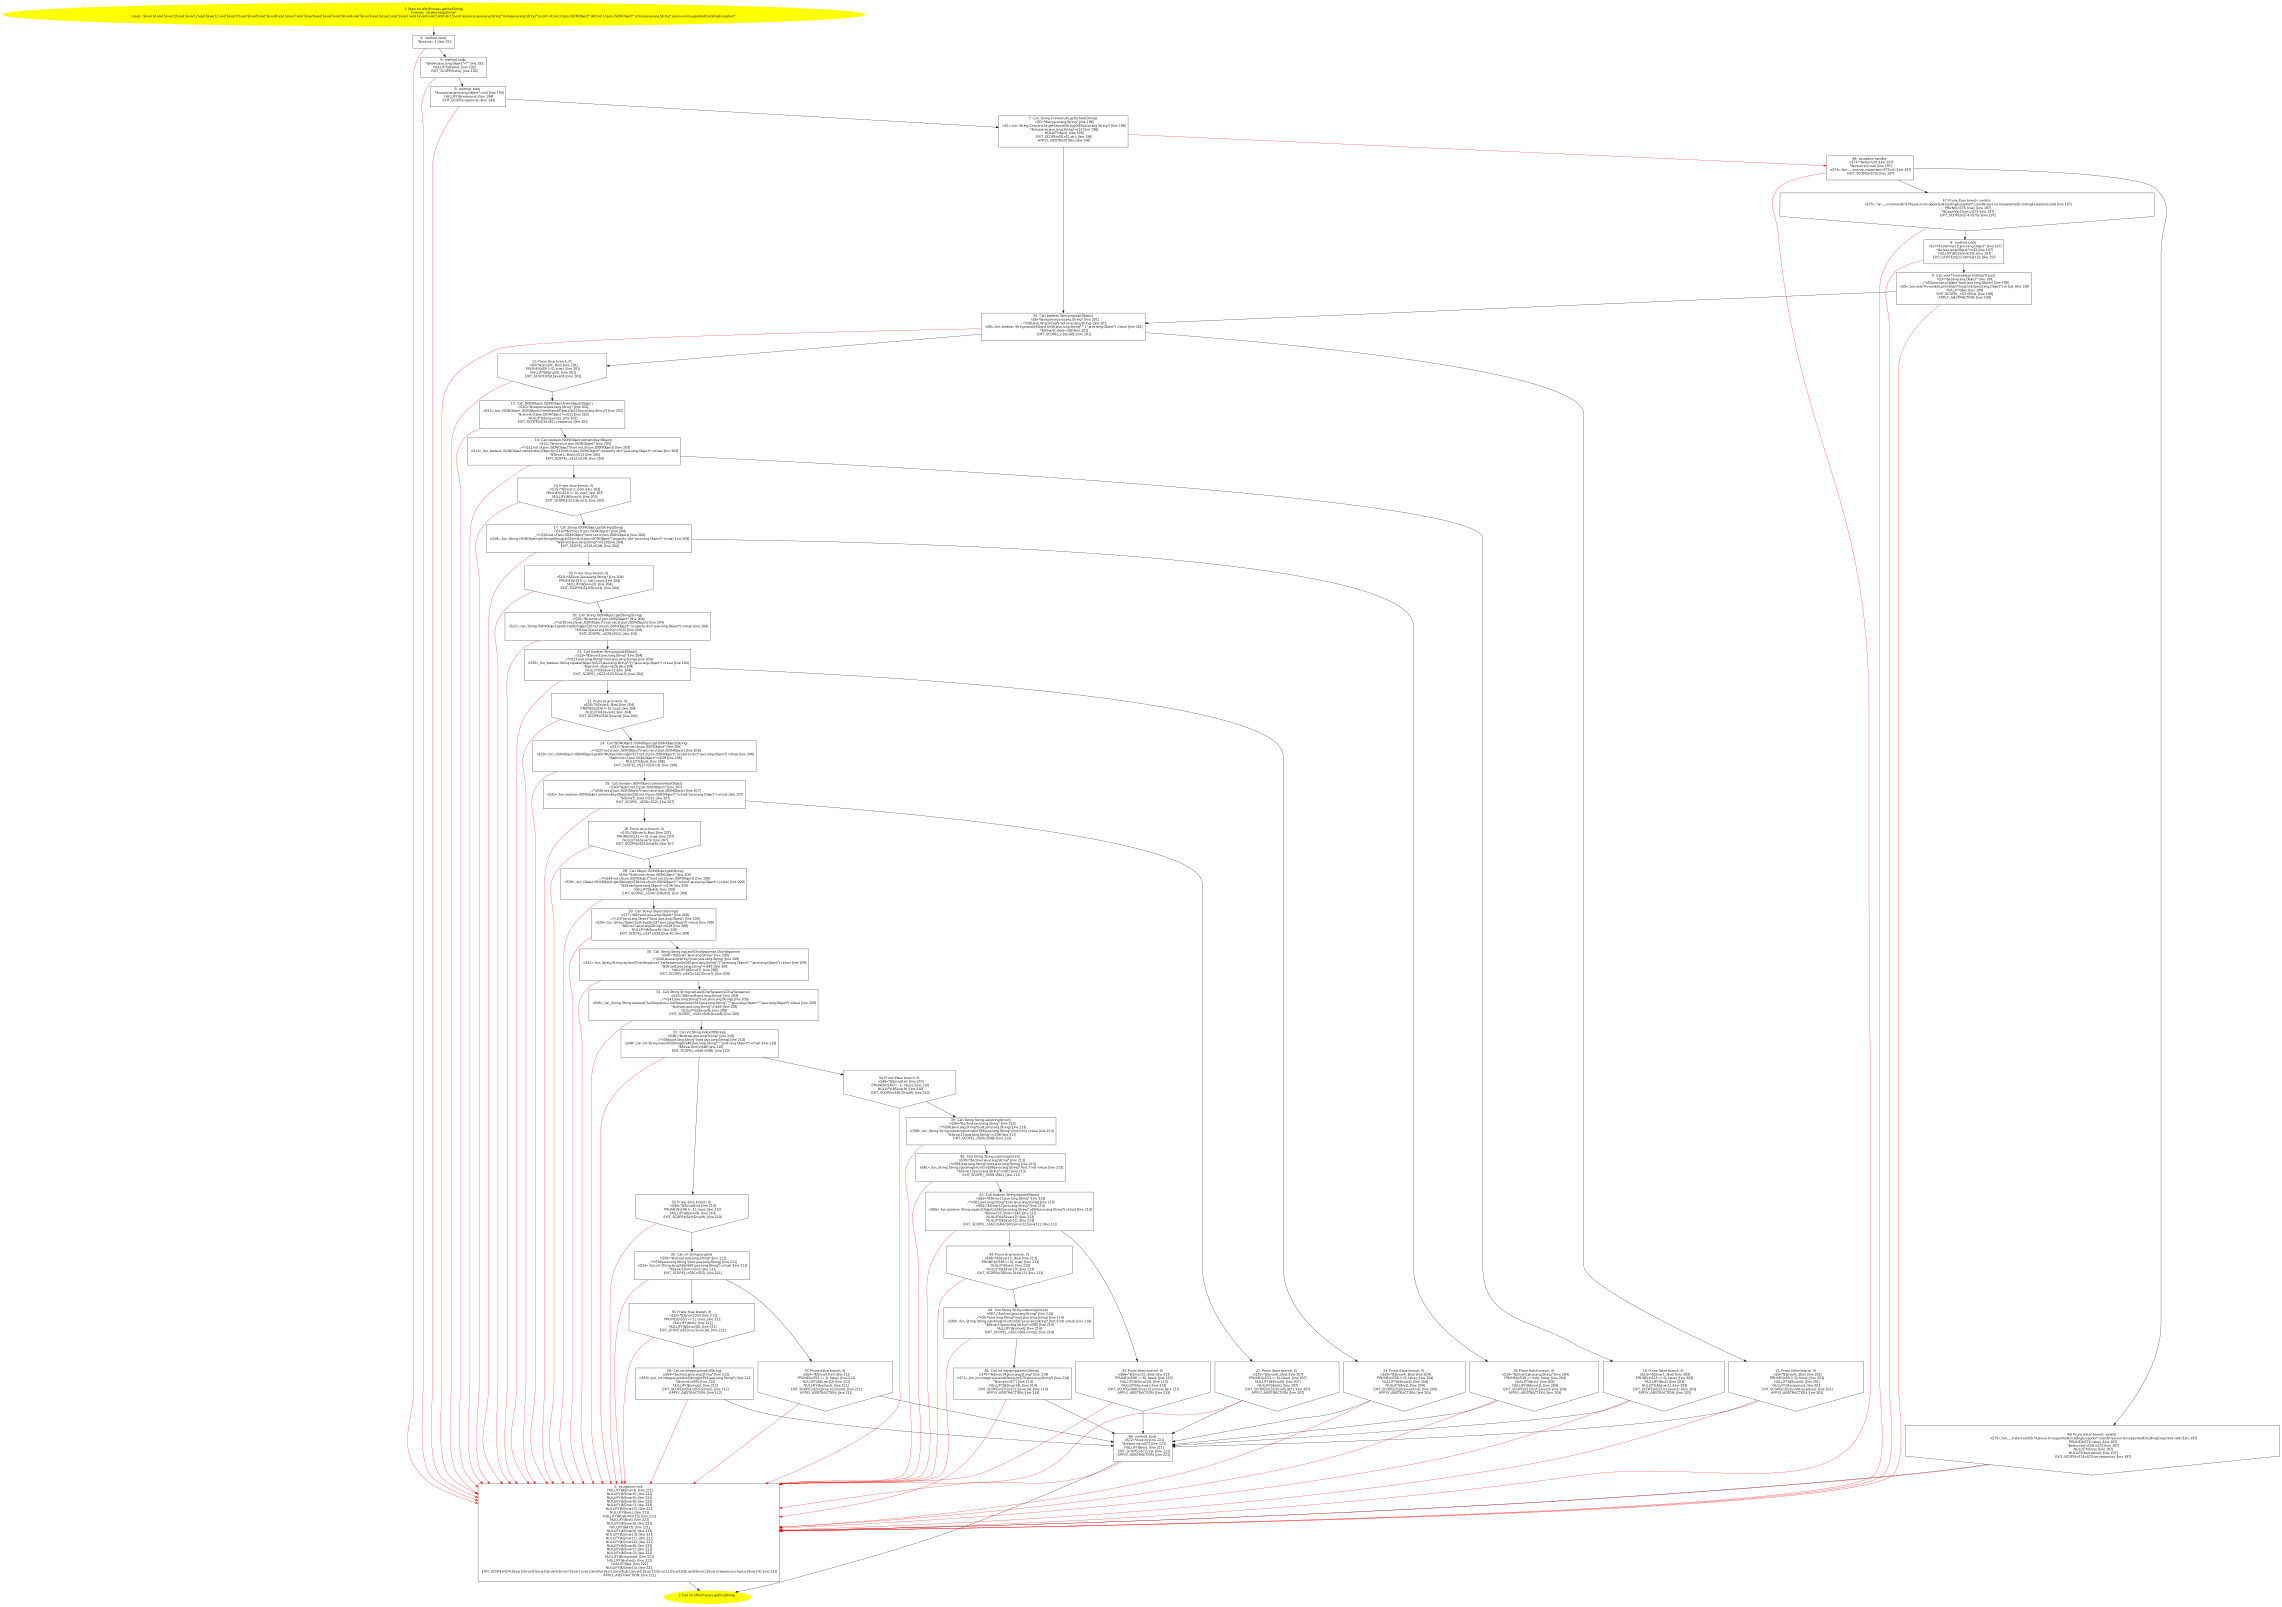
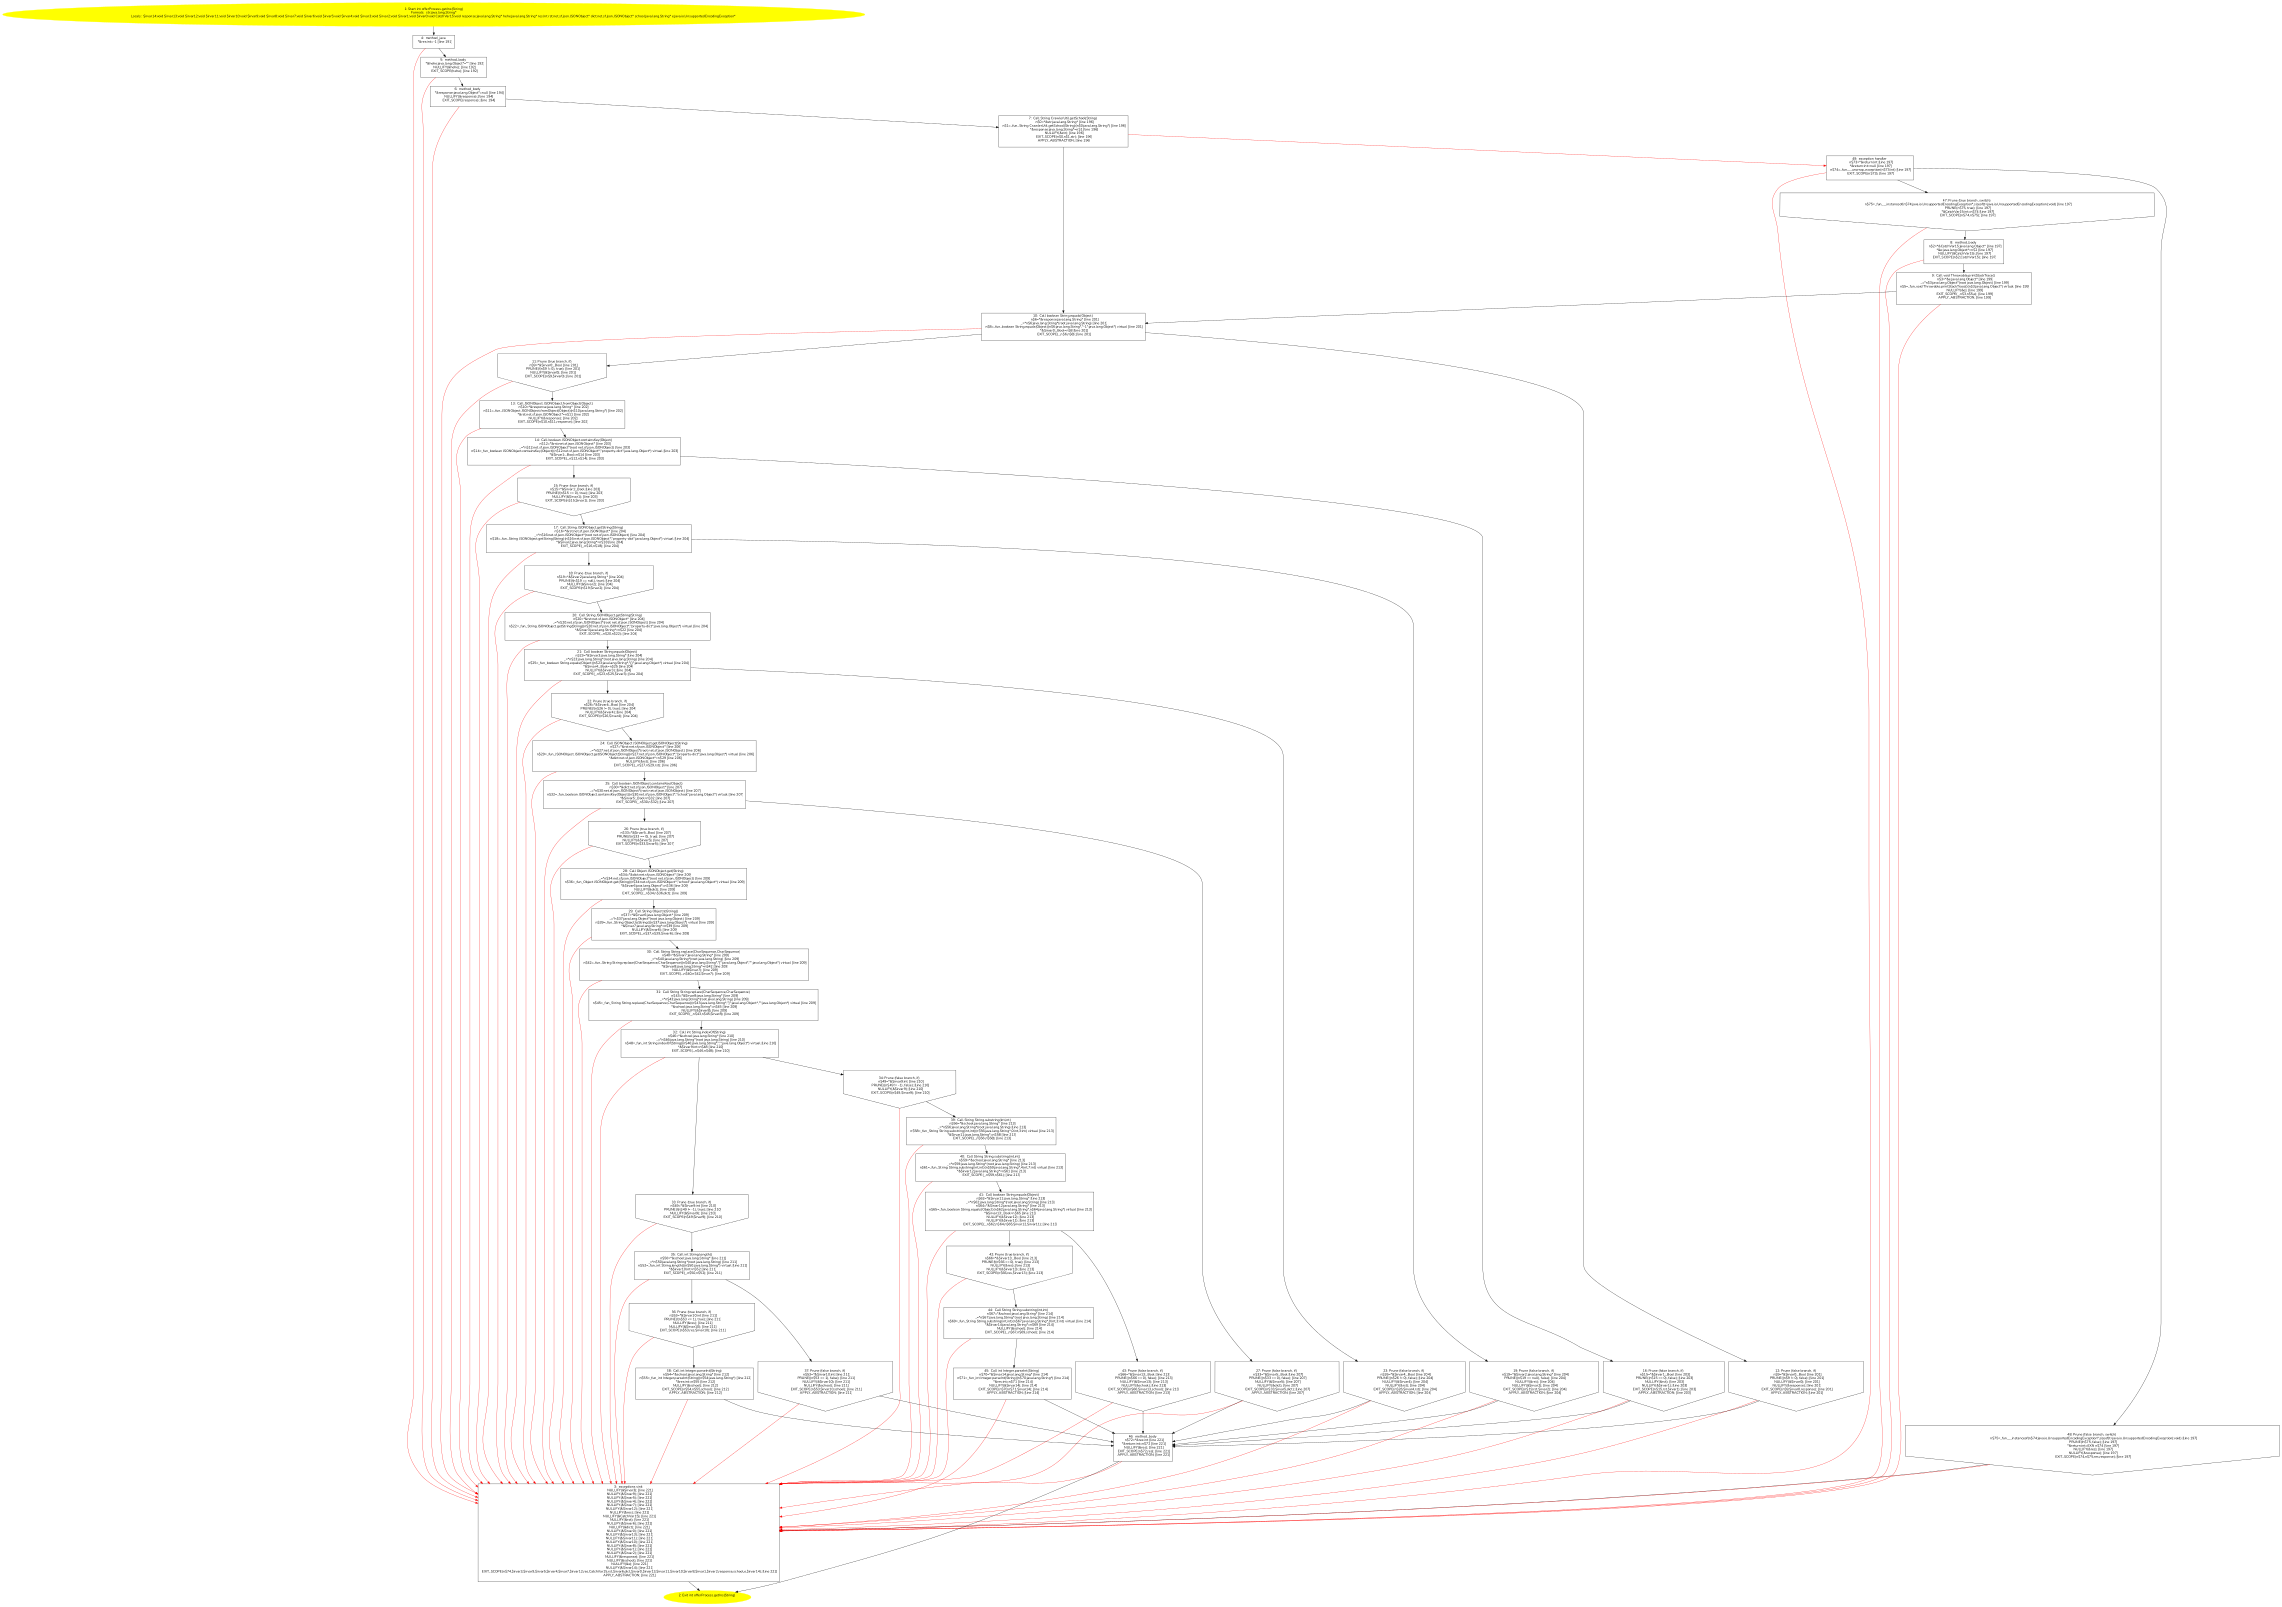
(434, 42) -> (434, 42)
